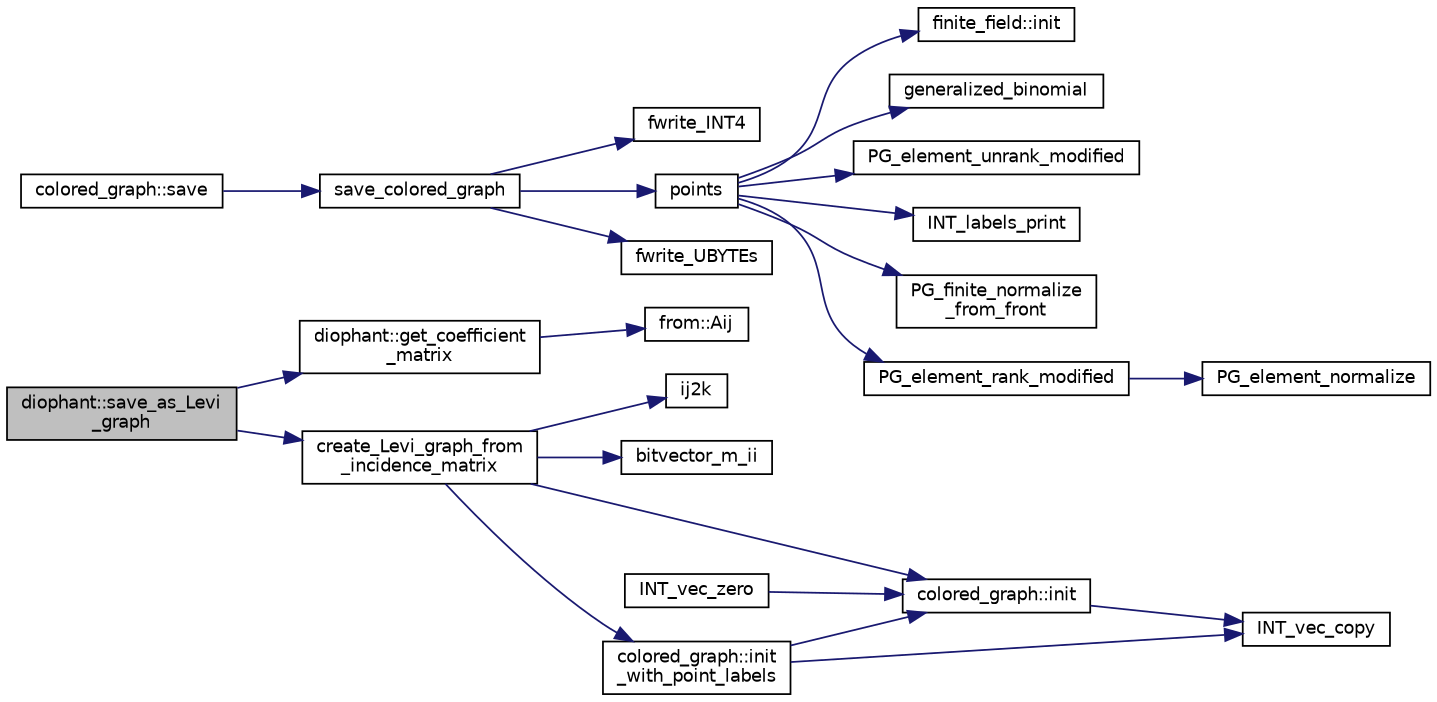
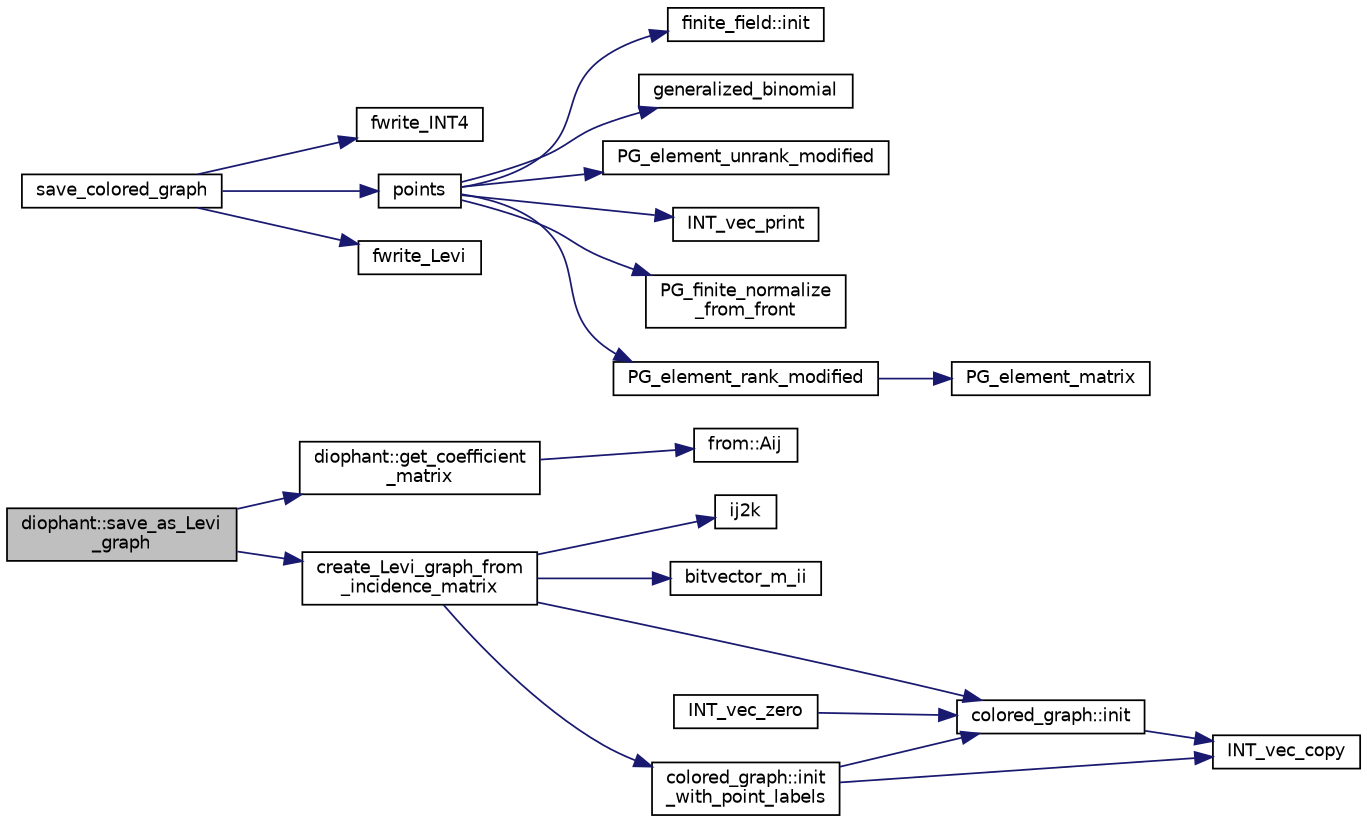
(122, 191) -> none
(996, 224) -> (746, 224)
(697, 258) -> (420, 258)
(1316, 379) -> (1051, 379)
